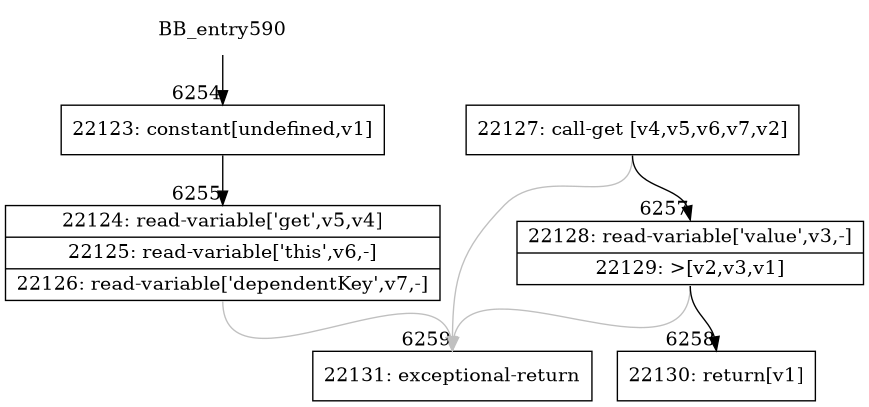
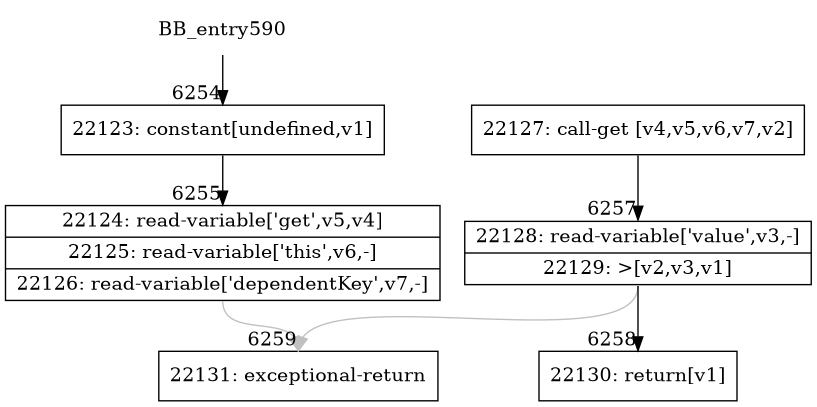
(506, 204) -> none
